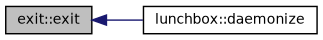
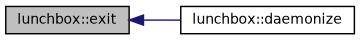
(49, 20) -> (67, 20)
